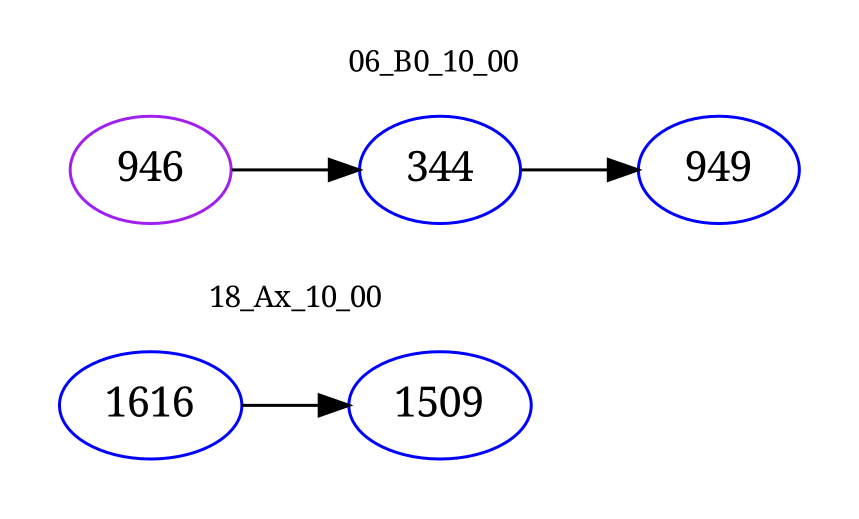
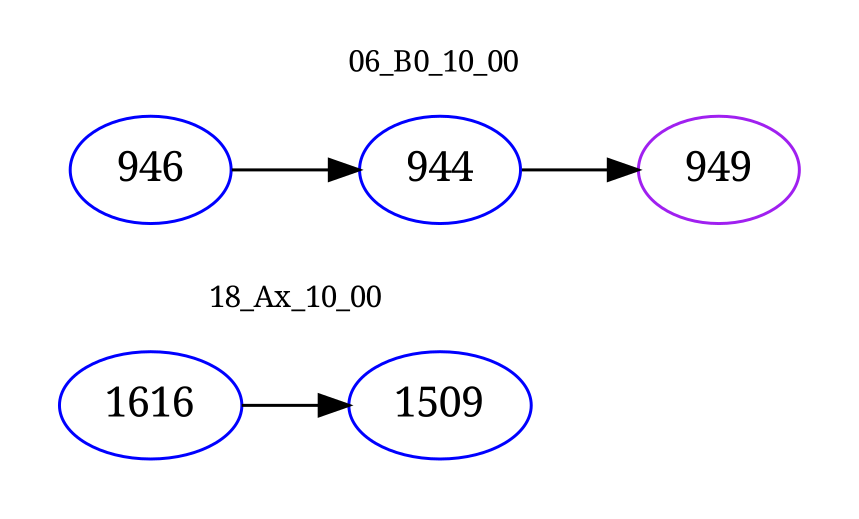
(151, 170) -> (151, 170)
(440, 170) -> (440, 170)
(719, 170) -> (719, 170)
